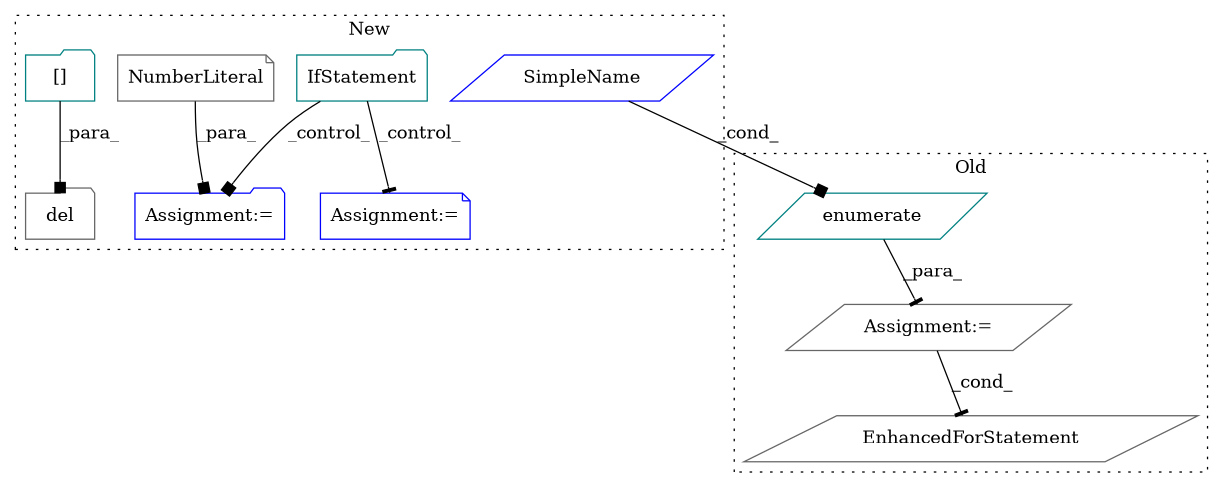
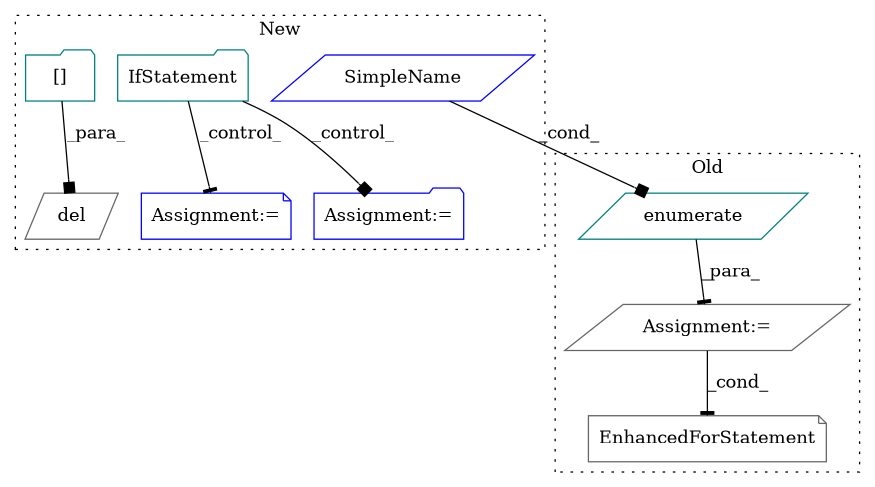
(196, 78) -> none
(60, 216) -> (72, 216)
(971, 439) -> (707, 439)
